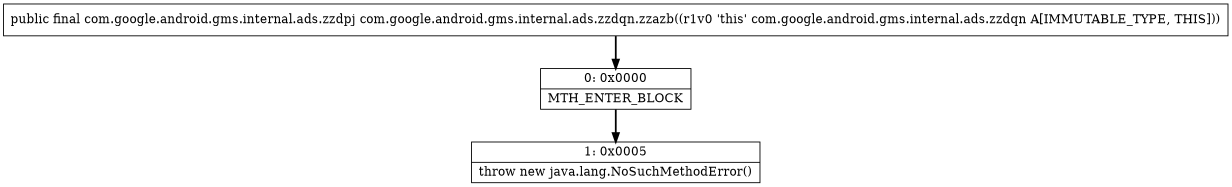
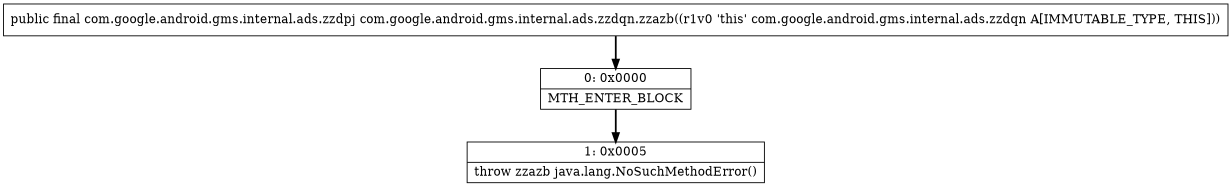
(616, 172) -> (616, 172)
